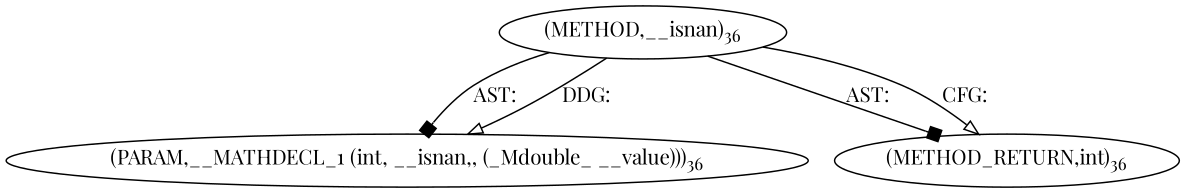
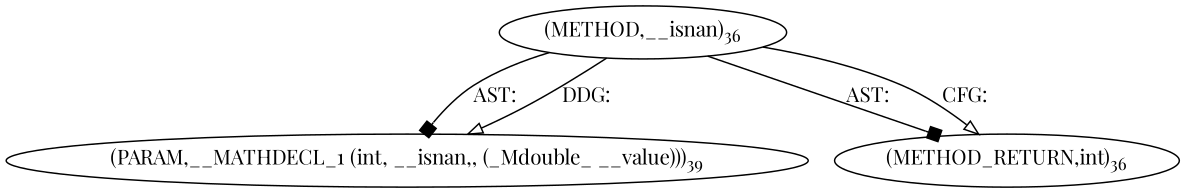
(695, 158) -> (695, 158)
